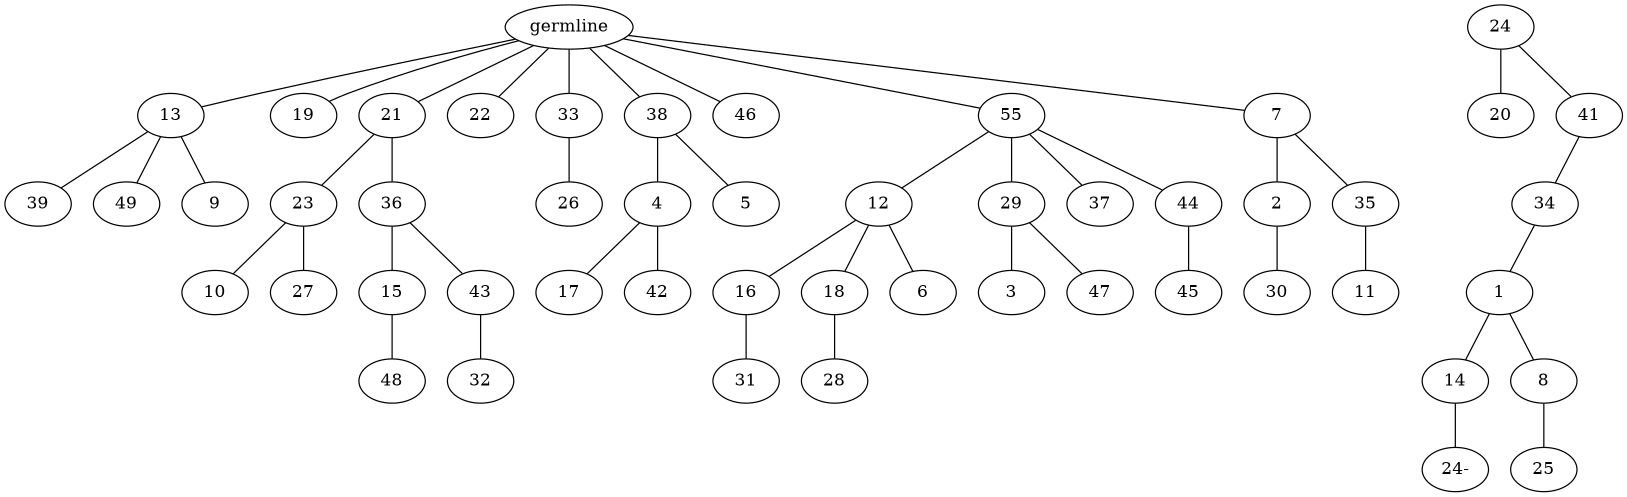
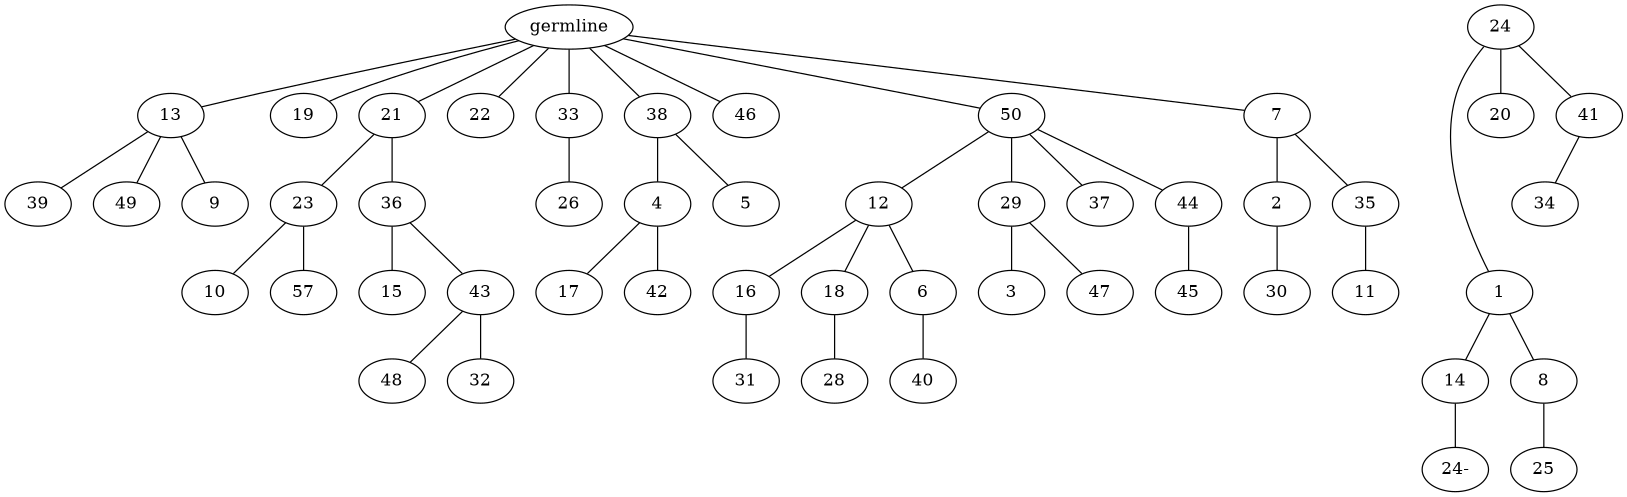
(1012, 116) -> (1012, 116)
(1522, 248) -> (1452, 158)
(304, 293) -> (304, 293)
(392, 337) -> (436, 337)
none -> (923, 381)
